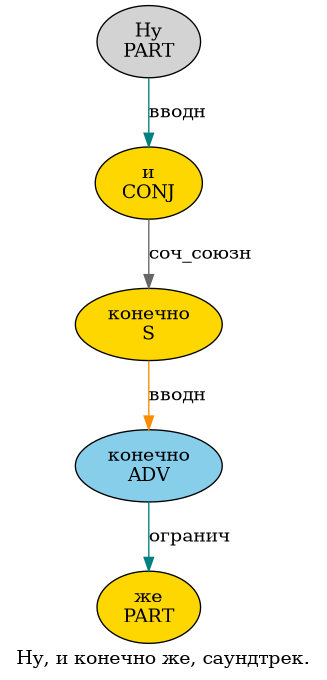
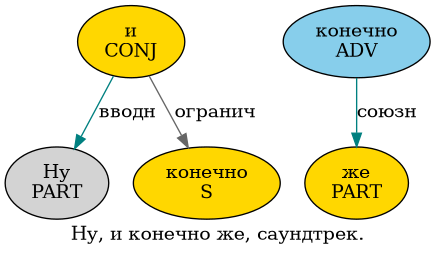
(149, 105) -> (97, 106)
(200, 254) -> (216, 112)
(149, 388) -> none
(190, 537) -> (387, 112)
